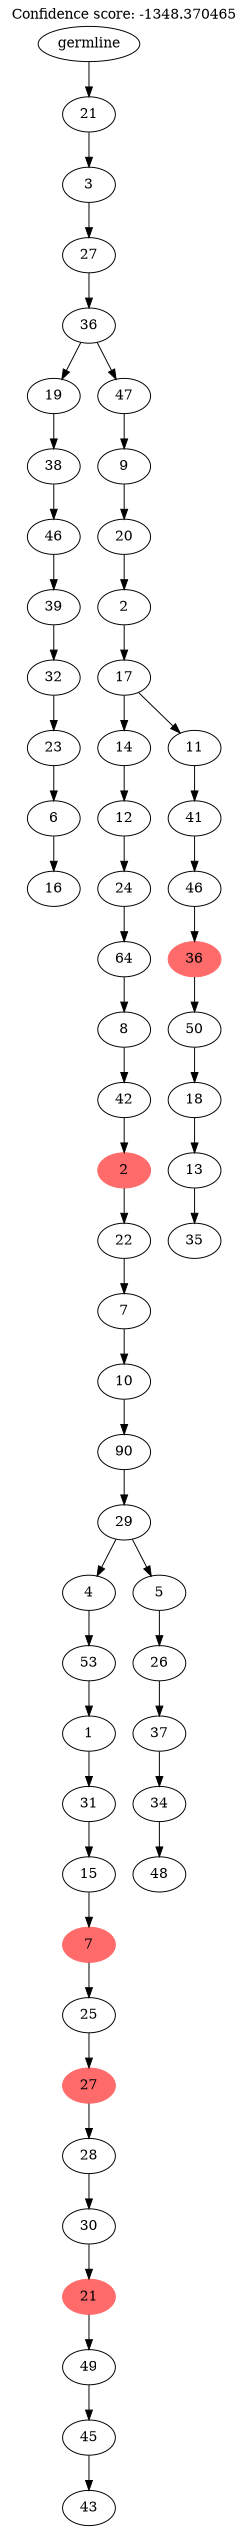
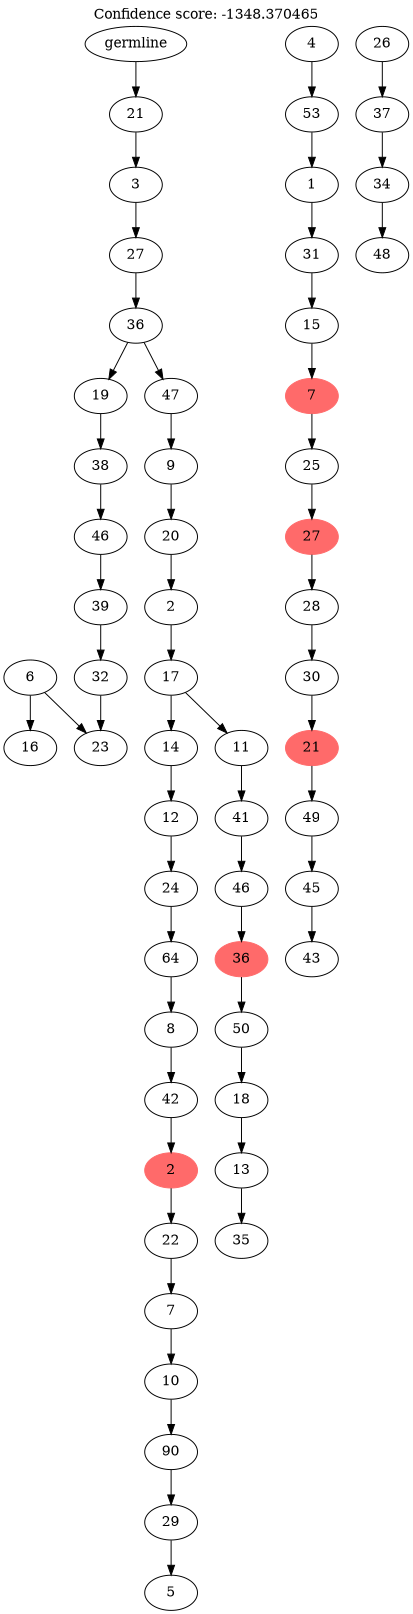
(54, 778) -> (62, 709)
(109, 1553) -> none
(159, 1623) -> none
